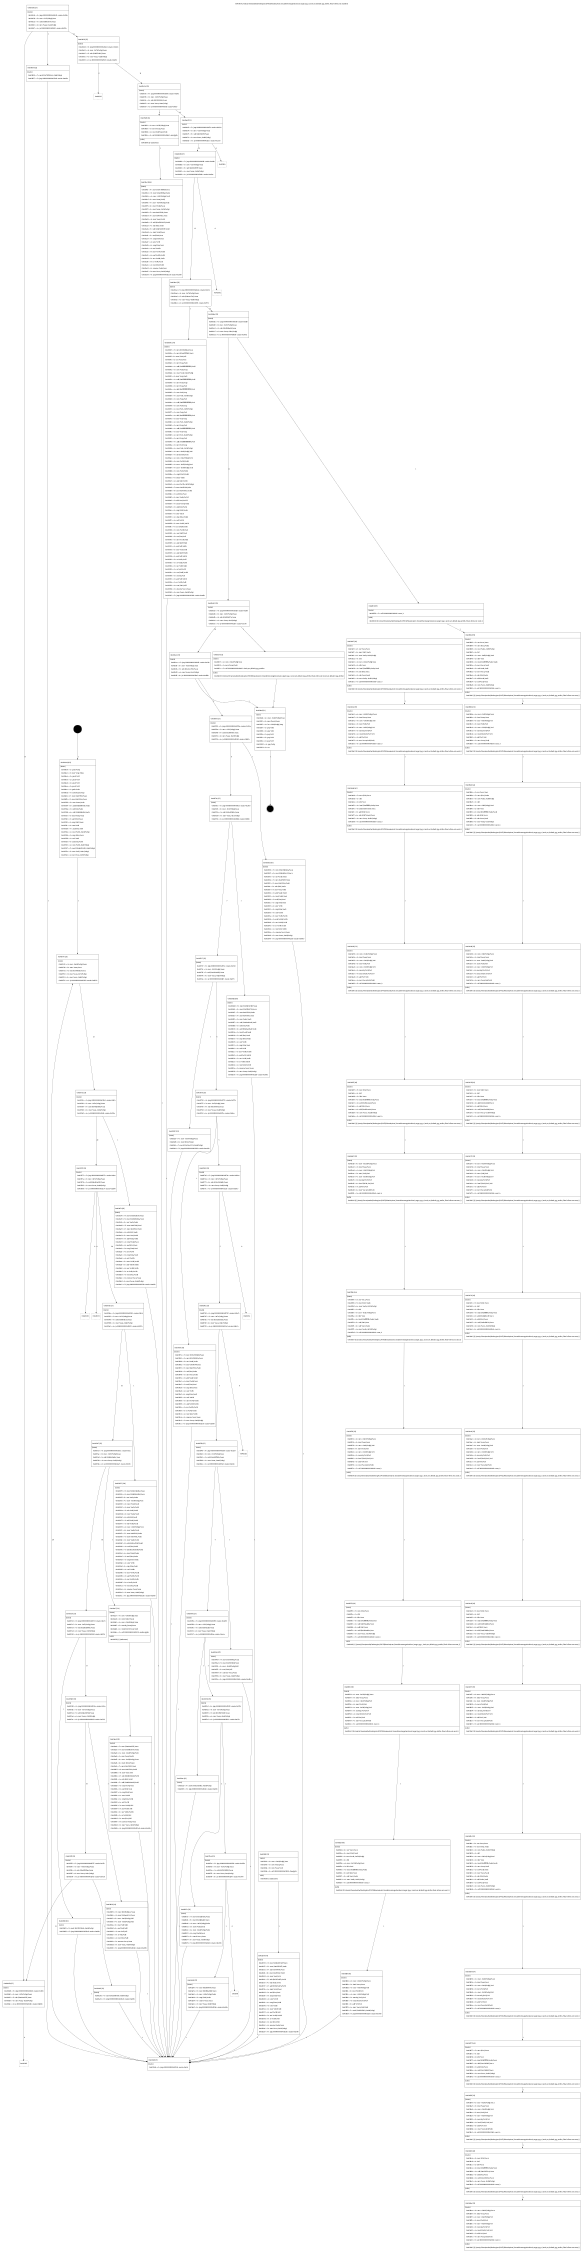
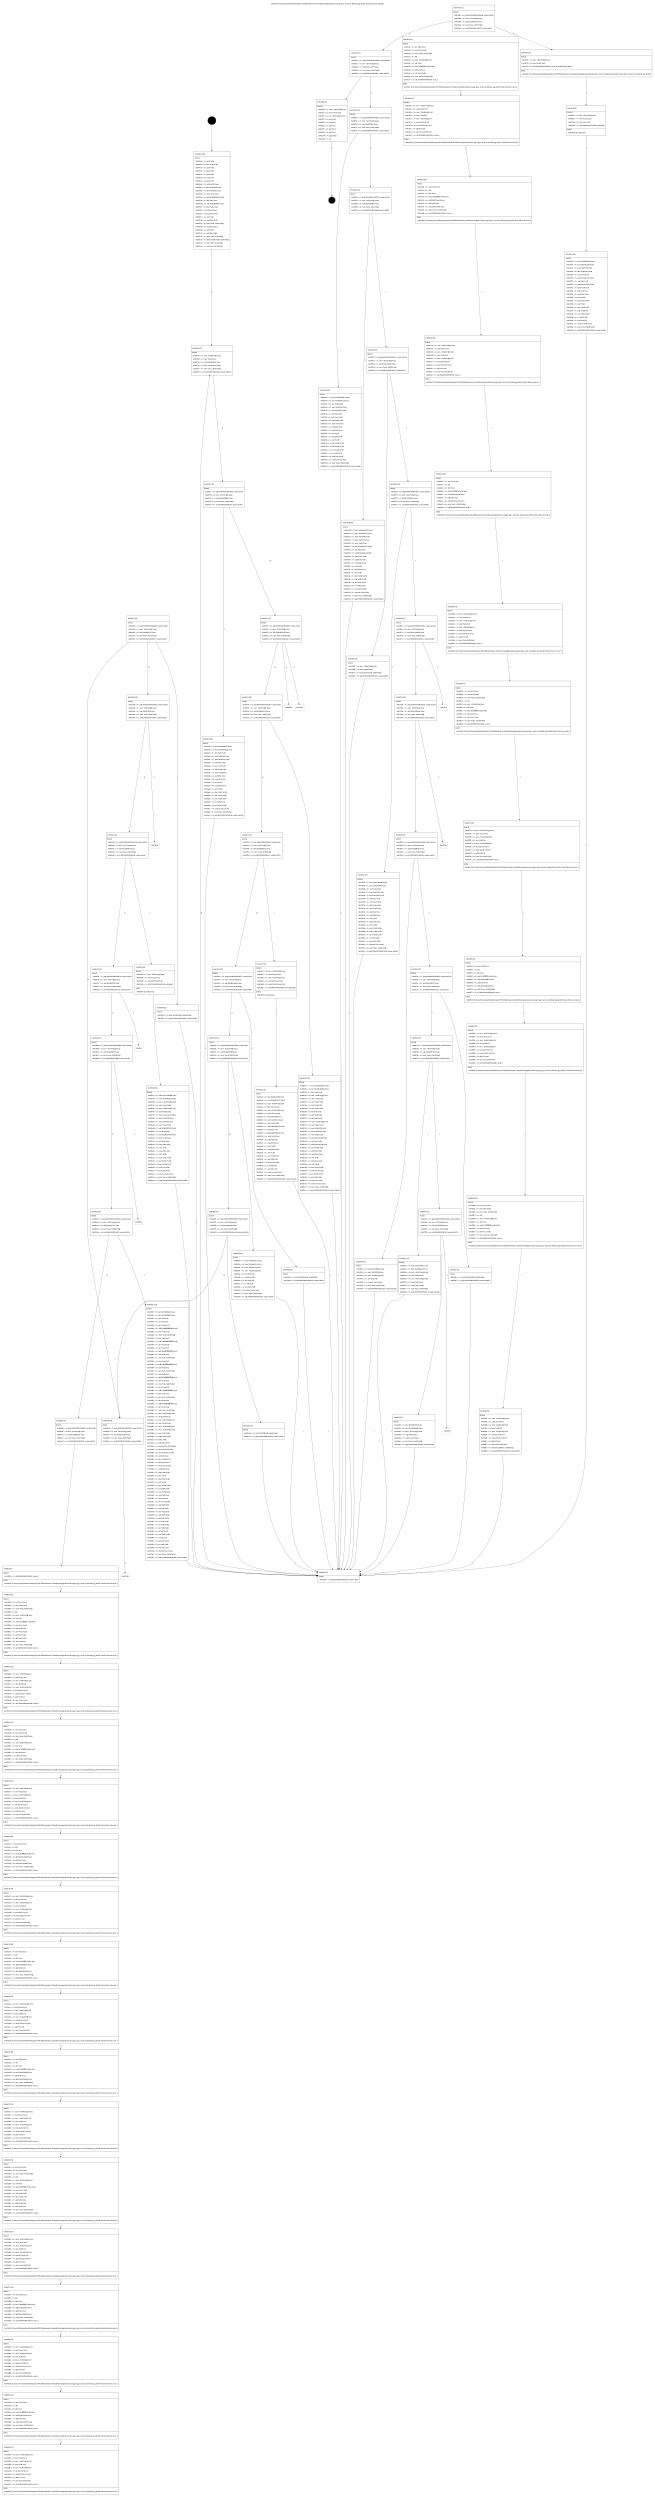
(228, 469) -> none
(275, 693) -> (586, 91)
